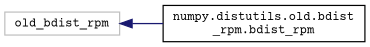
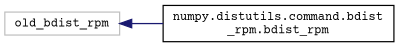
(264, 24) -> (279, 24)
